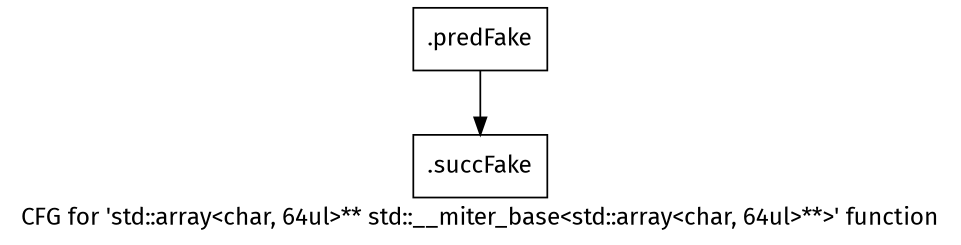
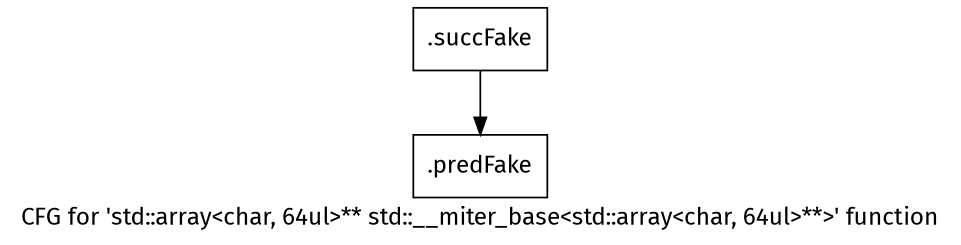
(480, 94) -> (480, 94)
